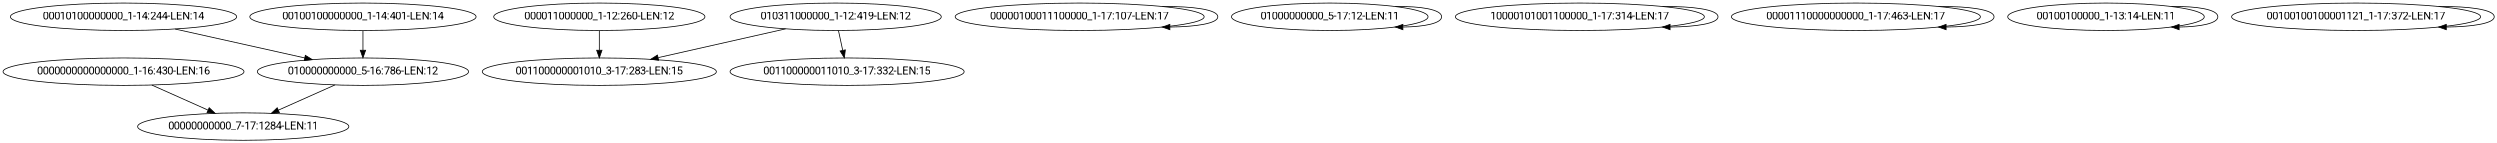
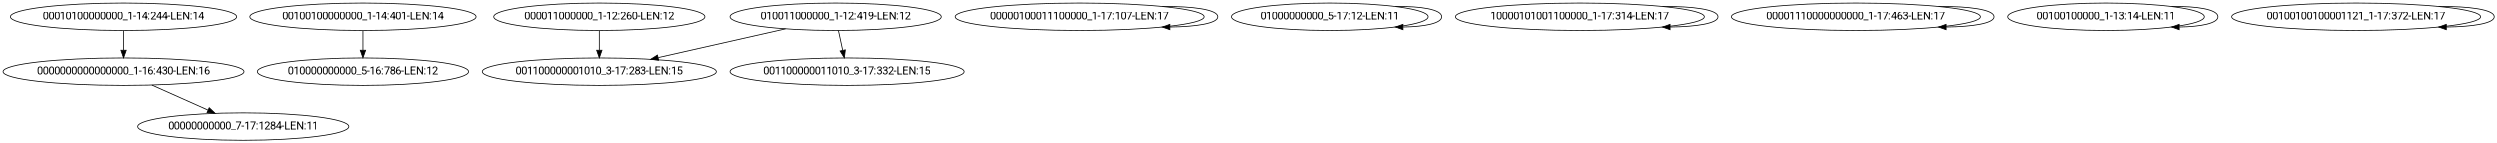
(836, 17) -> (836, 17)
(240, 43) -> (124, 40)
(307, 98) -> none
